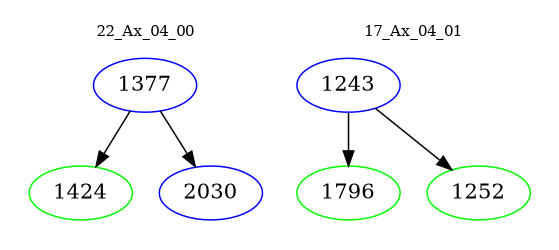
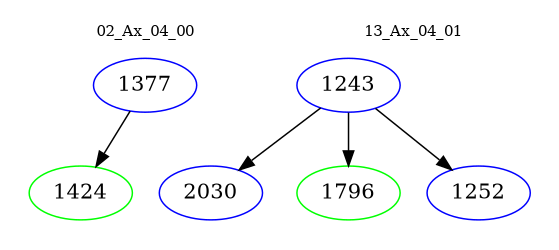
(146, 32) -> (146, 32)
(414, 32) -> (414, 32)
(174, 132) -> (295, 128)
(479, 193) -> (479, 193)
